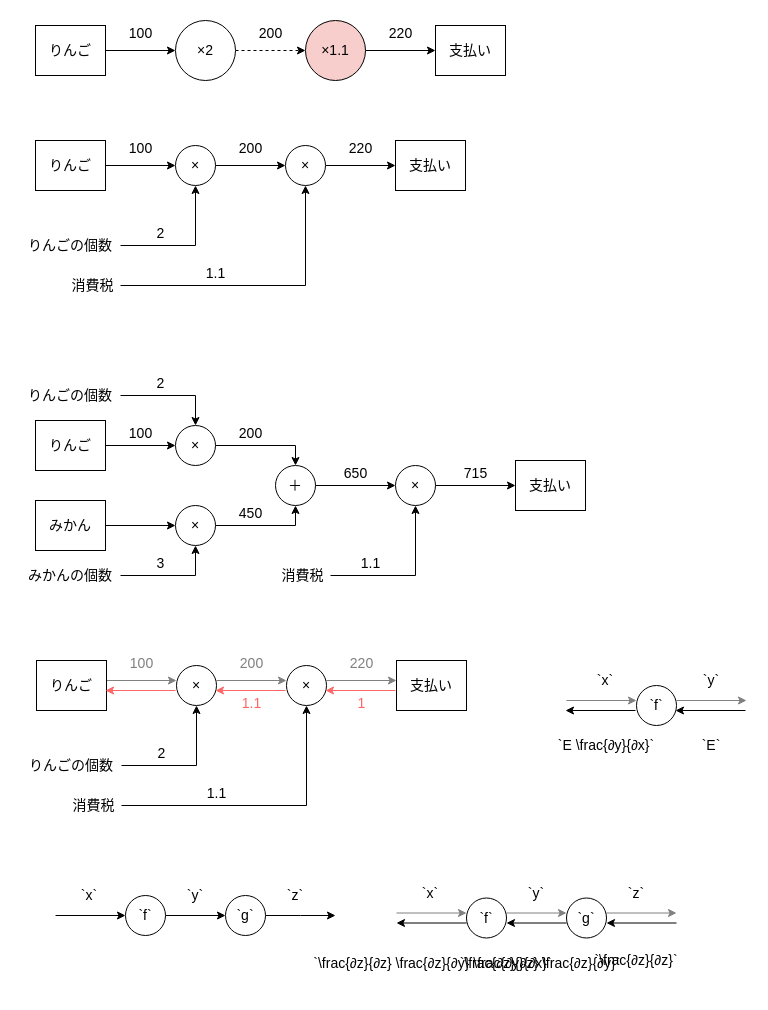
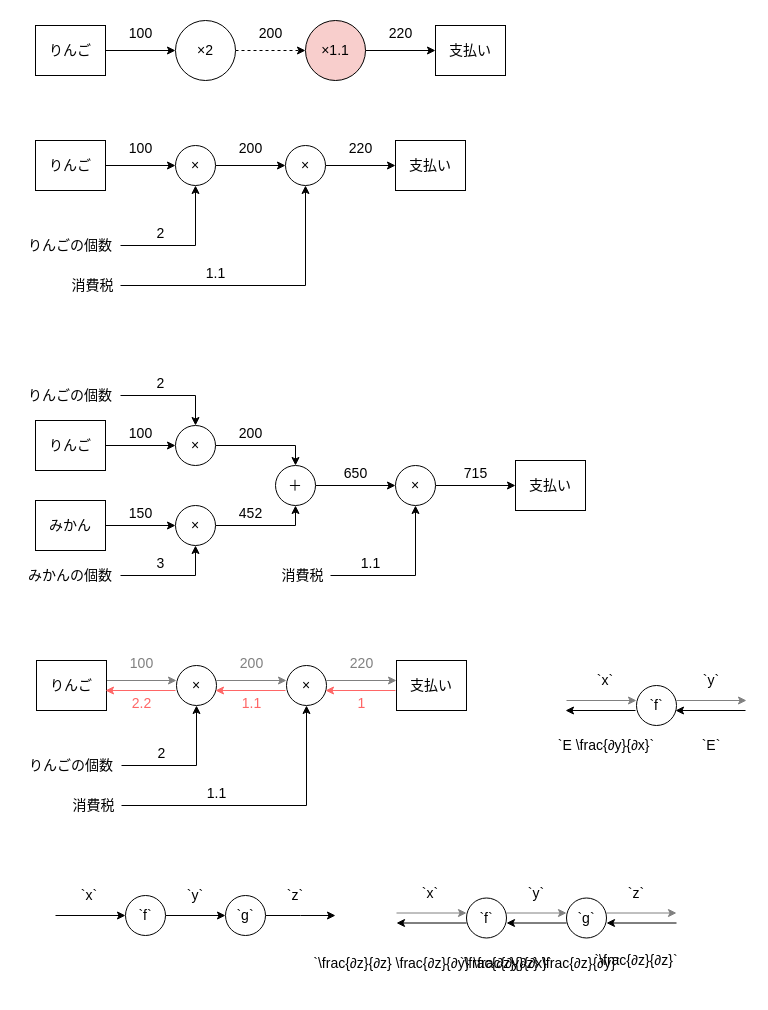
(251, 514) -> (251, 514)
none -> (141, 516)
none -> (142, 706)
